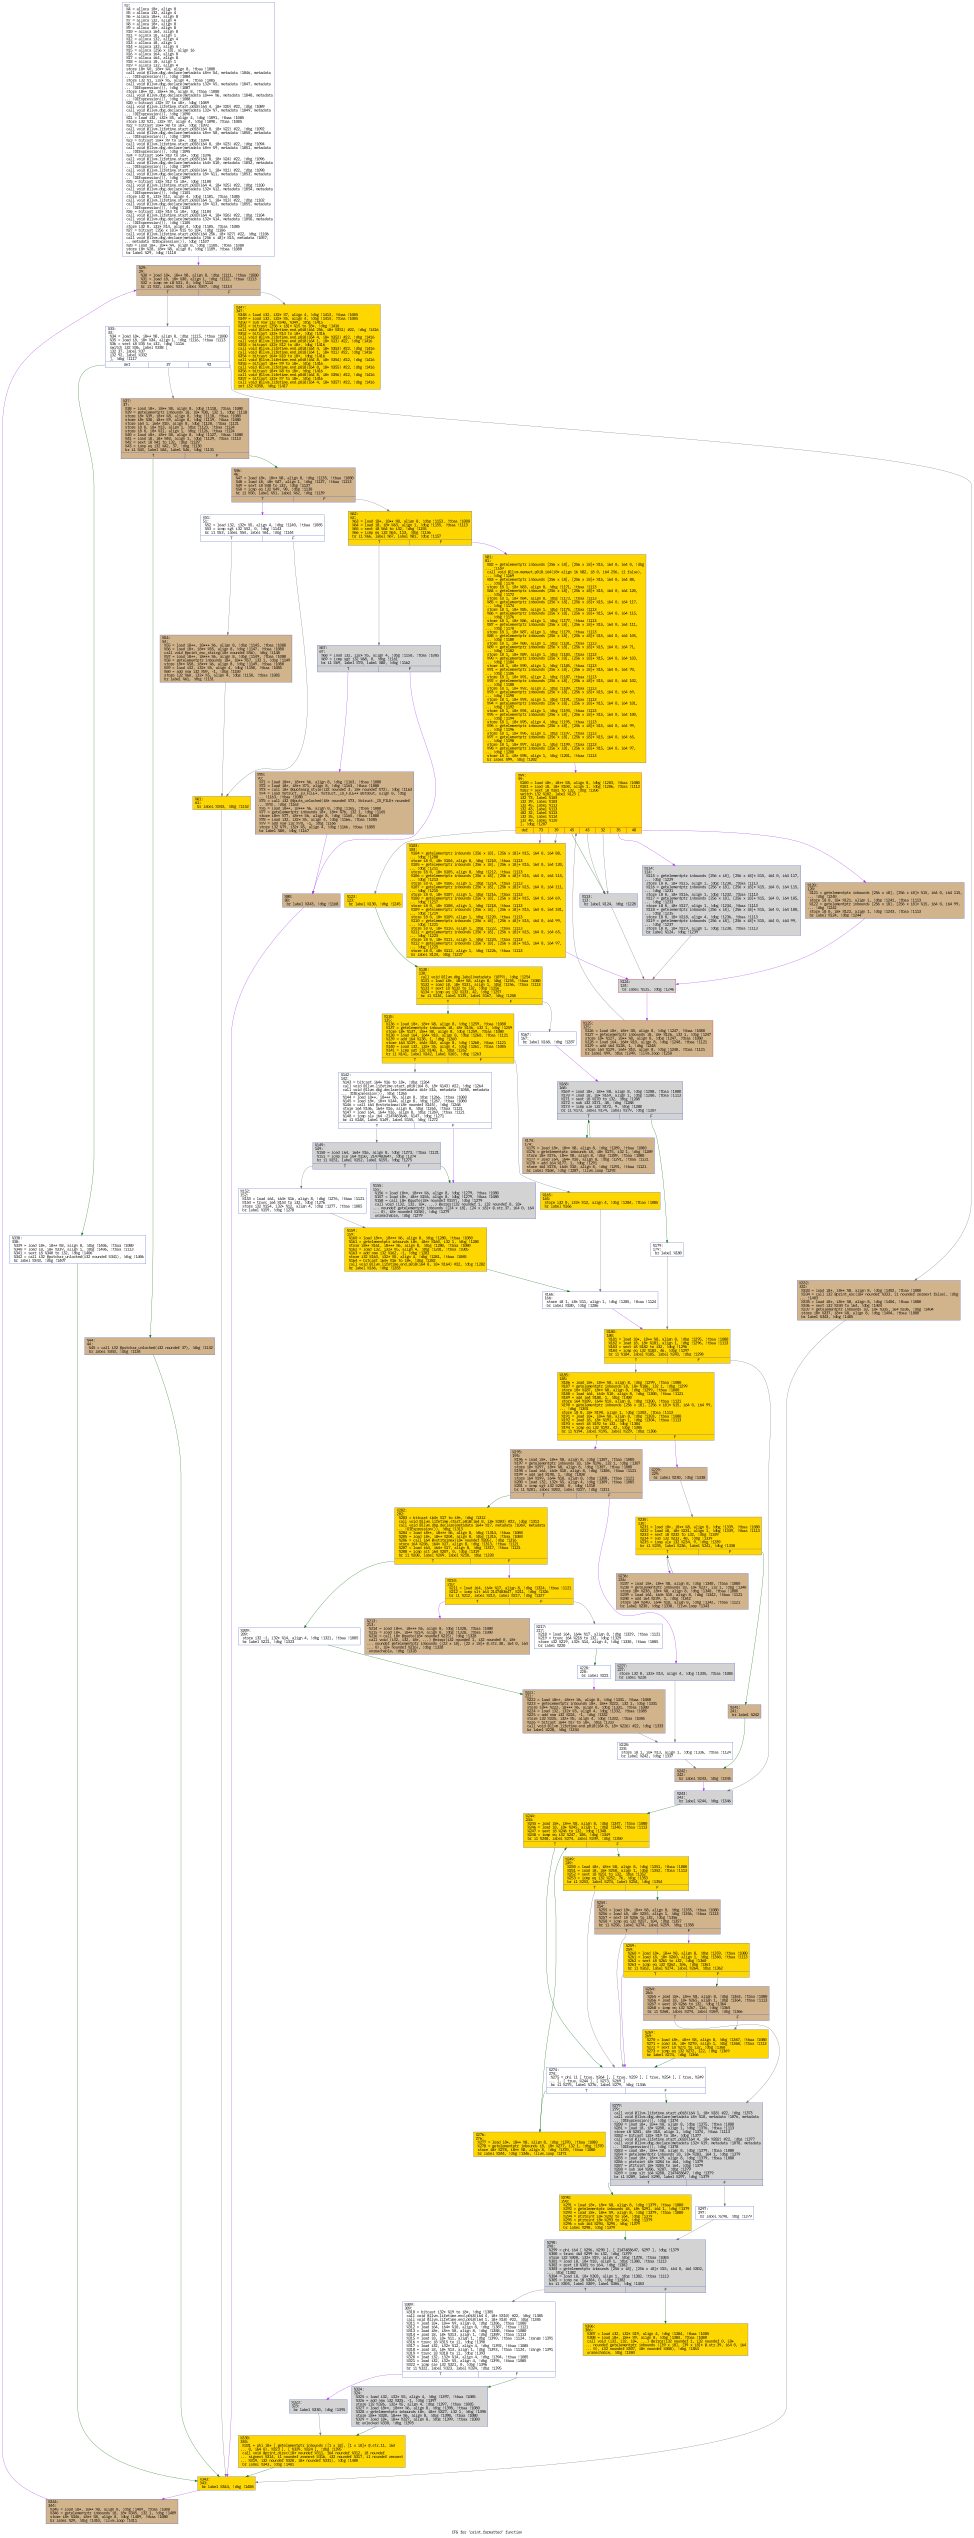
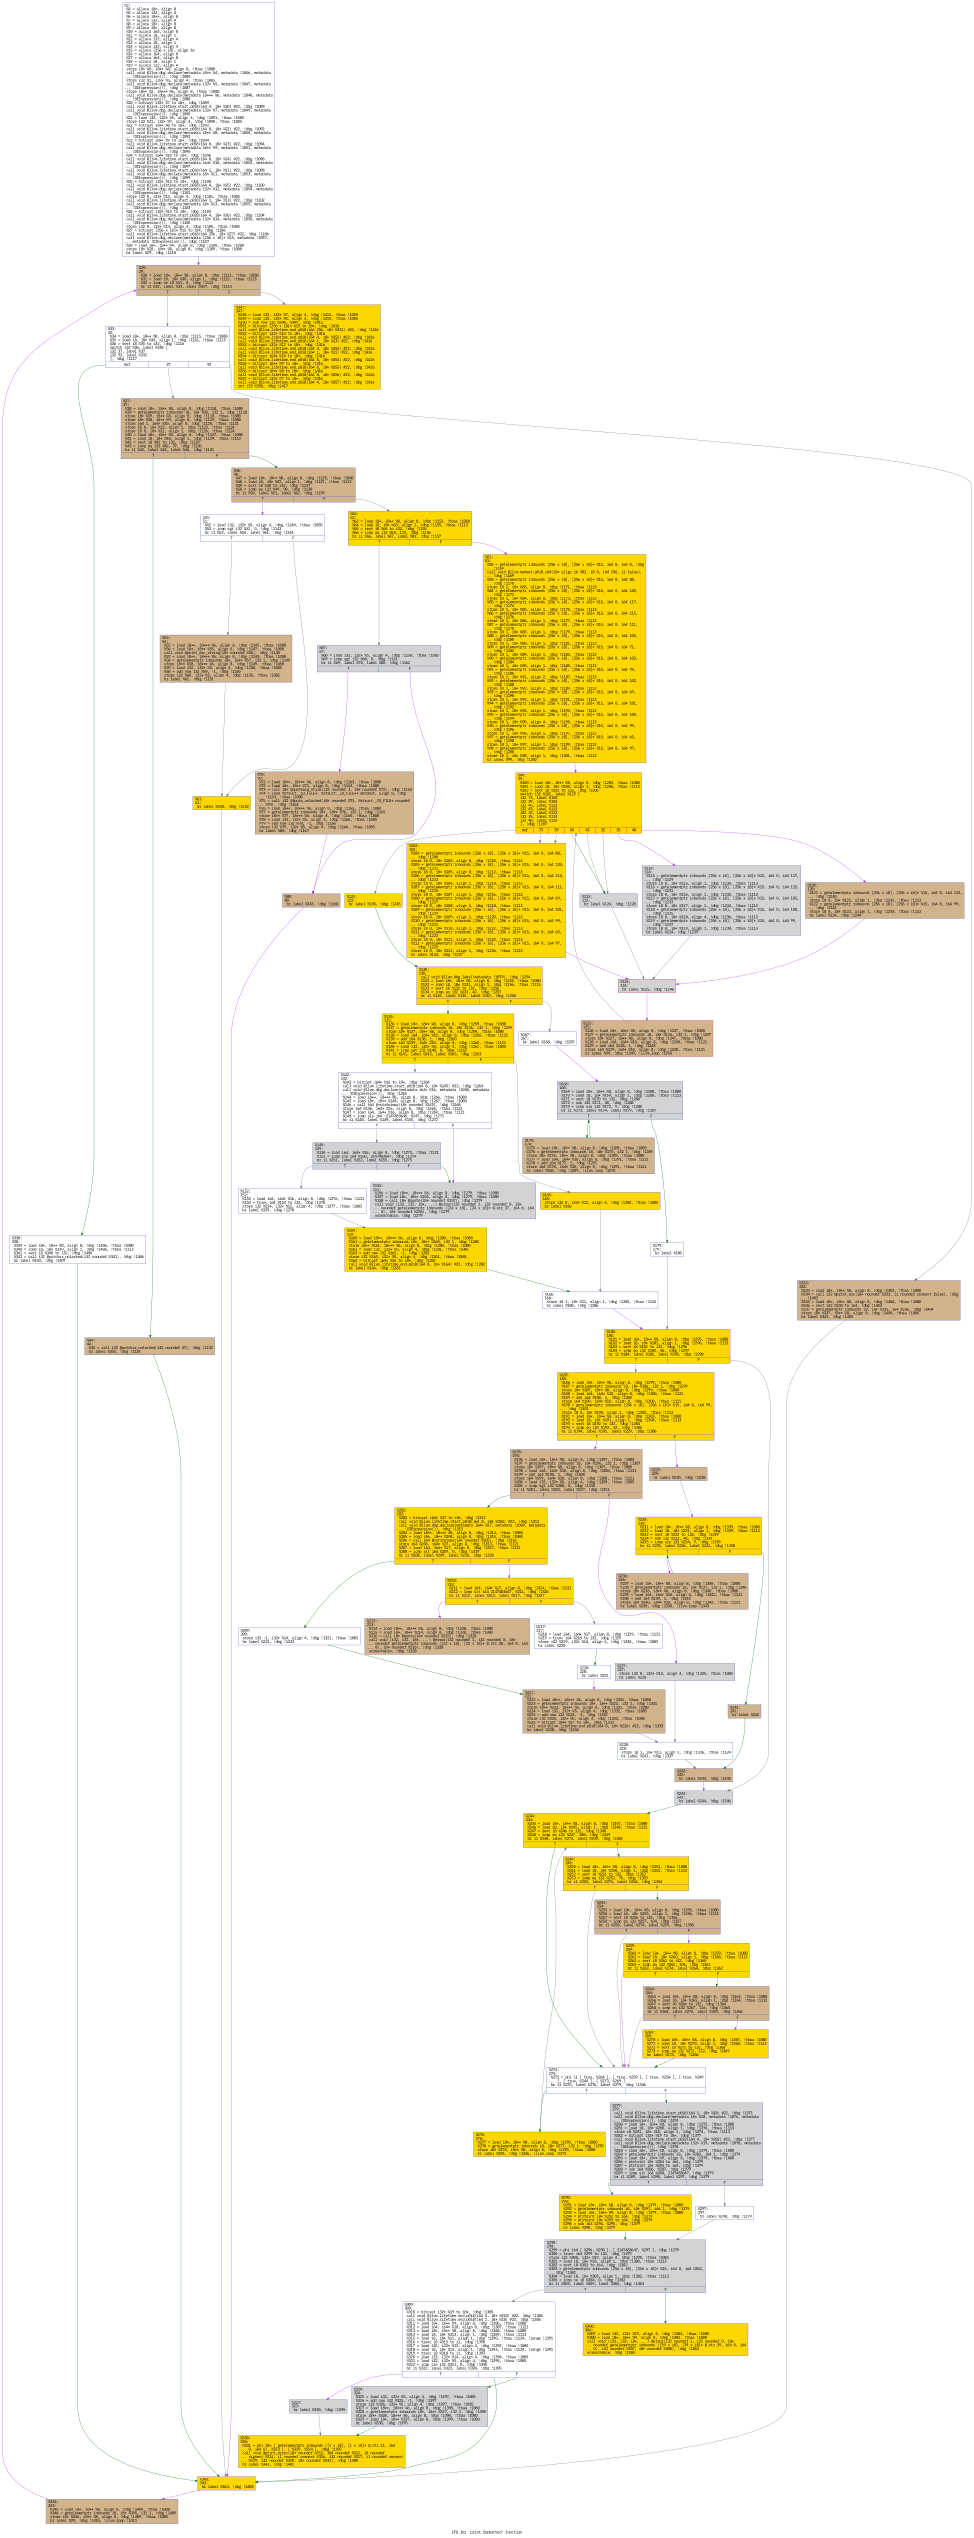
(555, 1990) -> (555, 1990)
(763, 2026) -> (634, 2040)
(384, 2423) -> (380, 2423)
(261, 2472) -> (406, 2468)
